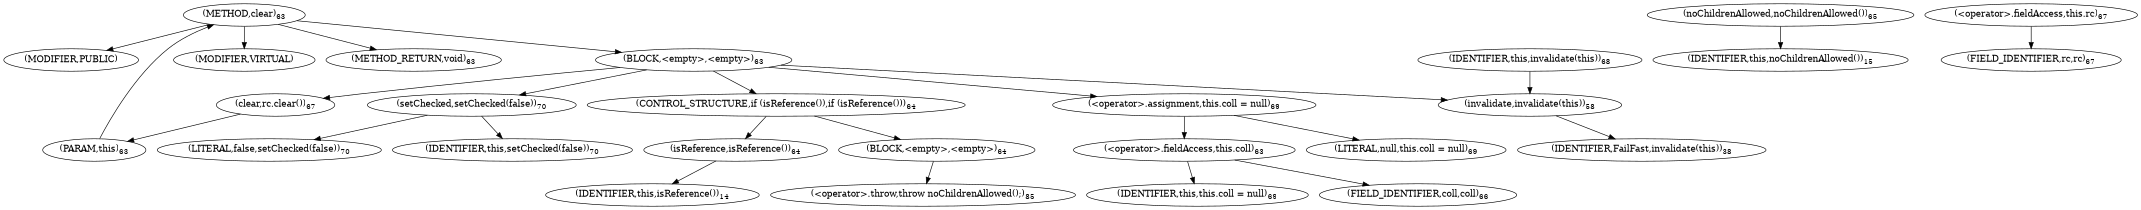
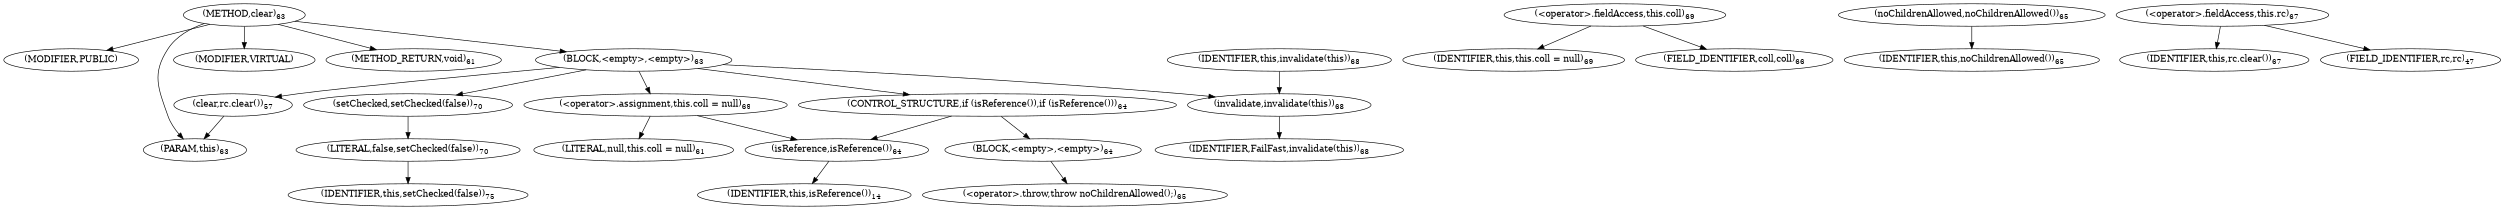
(471, 59) -> (471, 59)
(1869, 59) -> (2060, 59)
(2091, 59) -> (2470, 59)
none -> (2214, 60)
(144, 73) -> (159, 70)
(311, 104) -> (269, 104)
(1591, 104) -> (1340, 104)
(1184, 124) -> (744, 127)
(490, 125) -> (408, 169)
(595, 149) -> (490, 194)
(1260, 149) -> (1690, 14)
(1473, 149) -> (701, 149)
(1727, 149) -> (1365, 149)
(1030, 194) -> (1182, 194)
